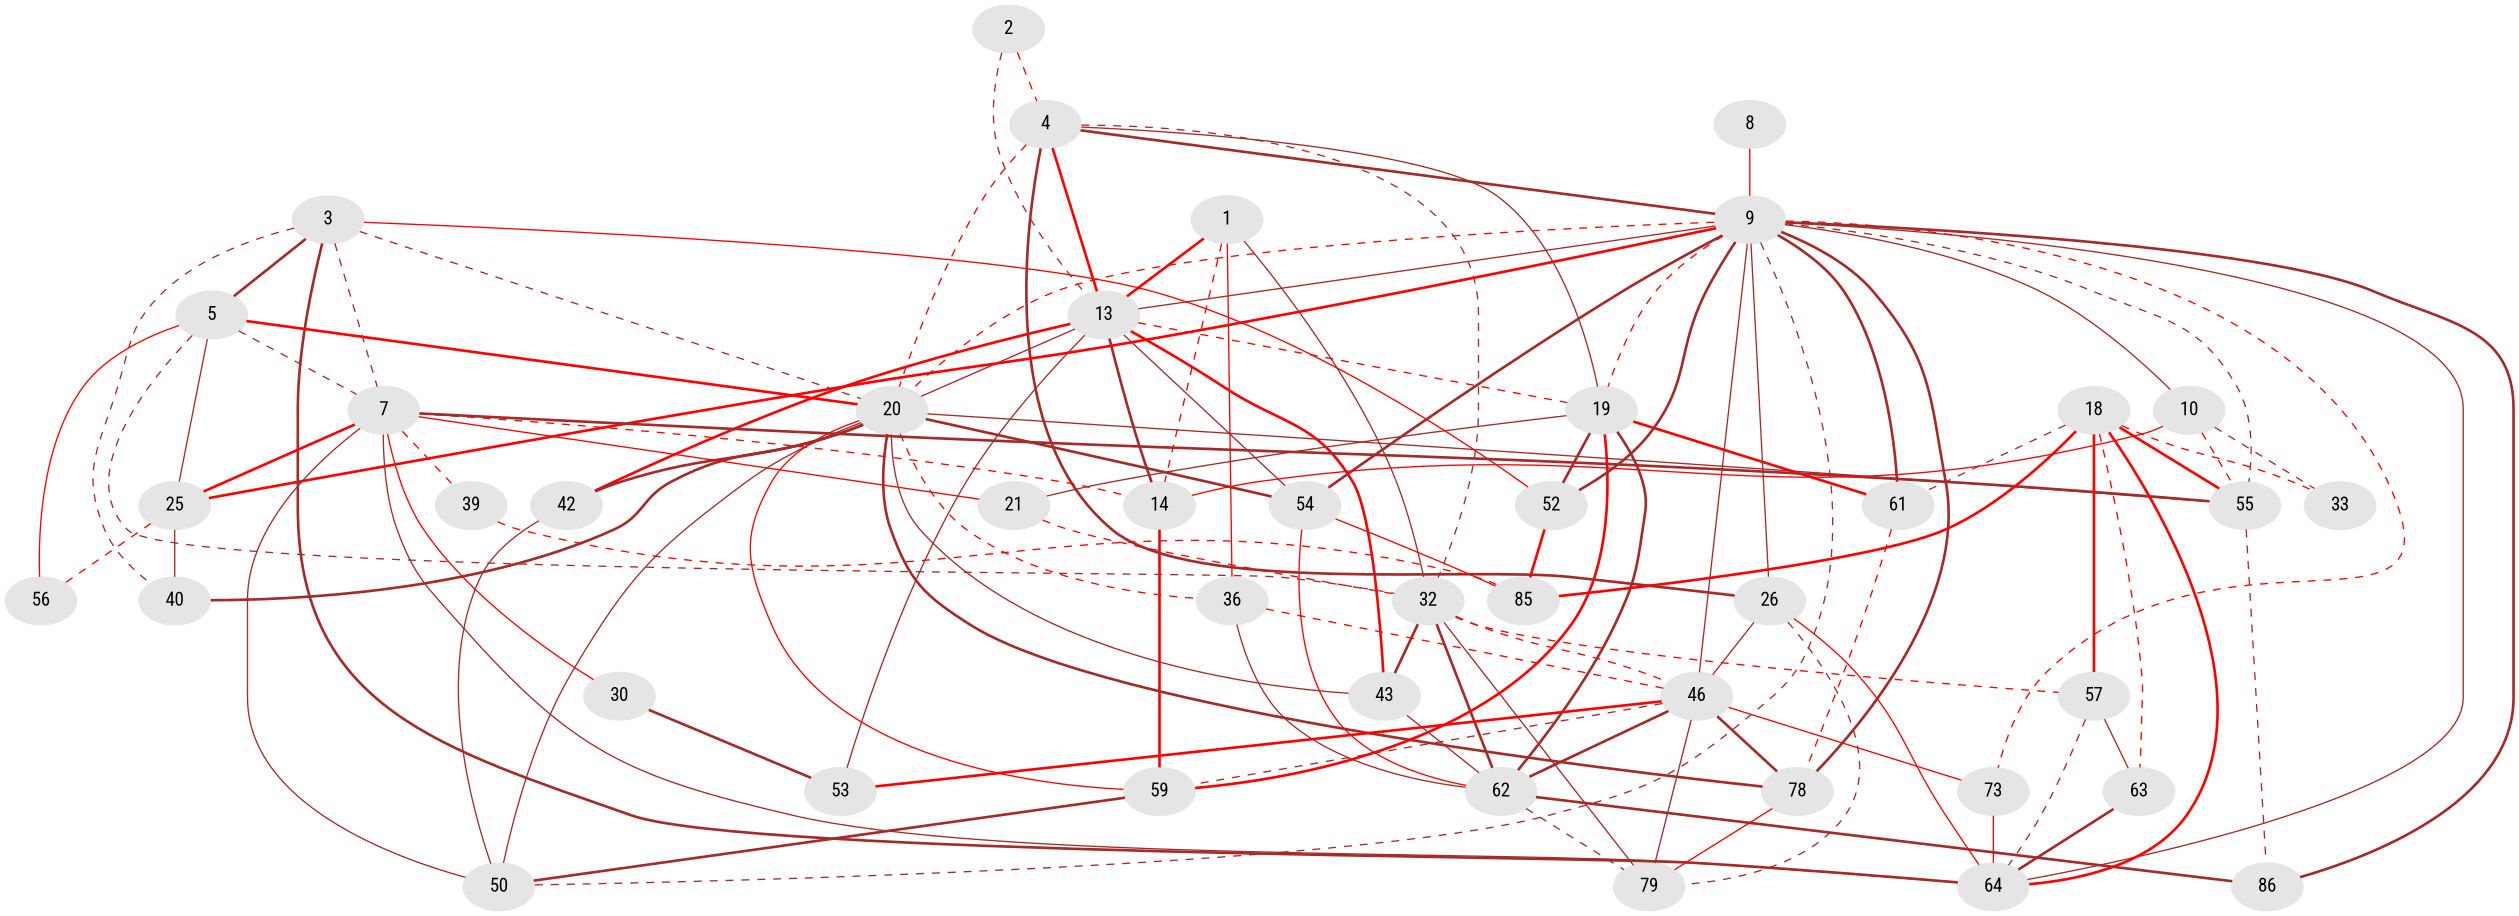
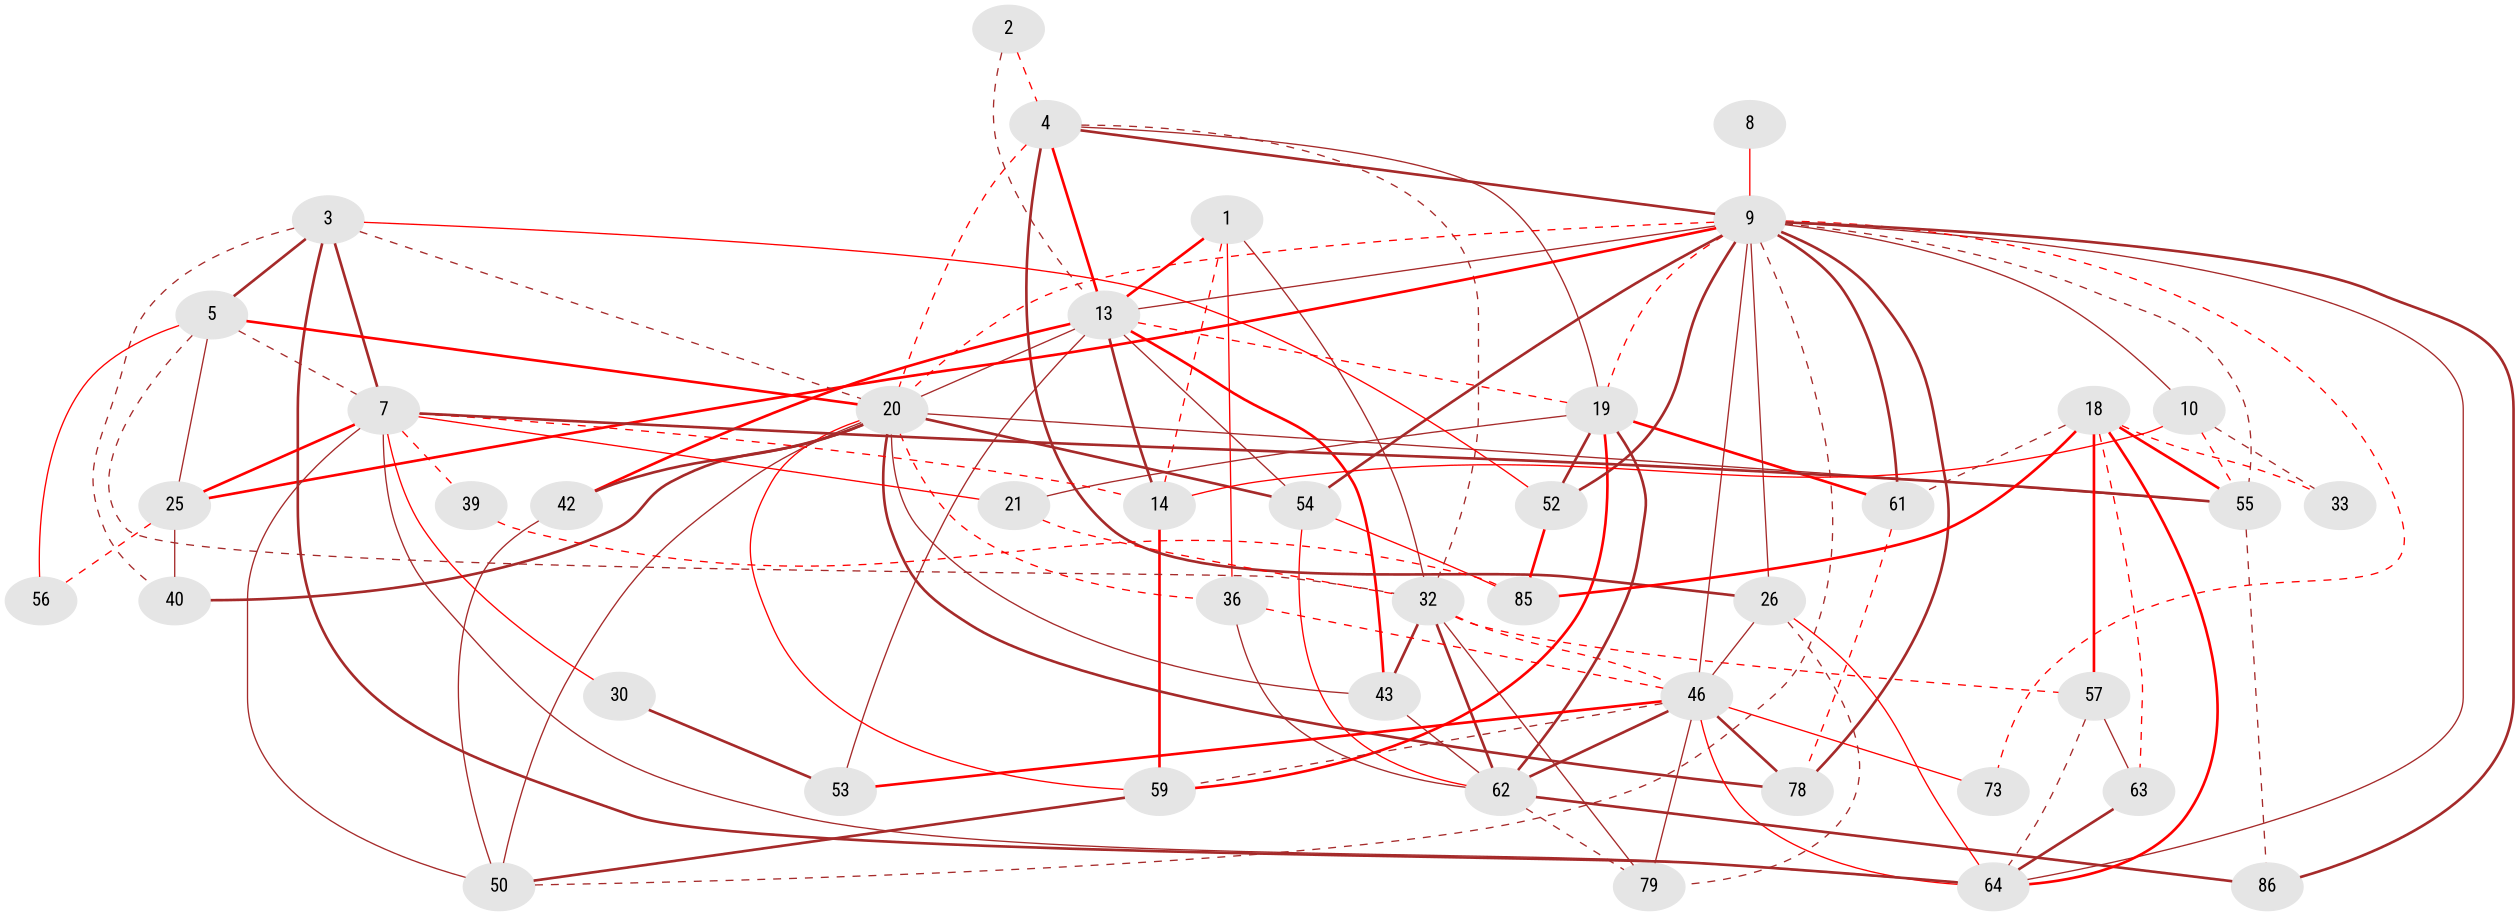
(356, 315) -> (356, 315)
(1723, 839) -> none
(1993, 839) -> (1790, 842)
